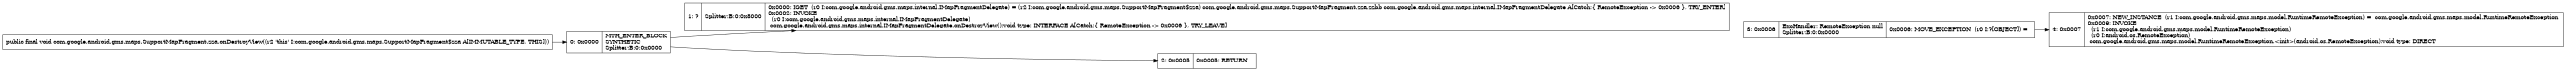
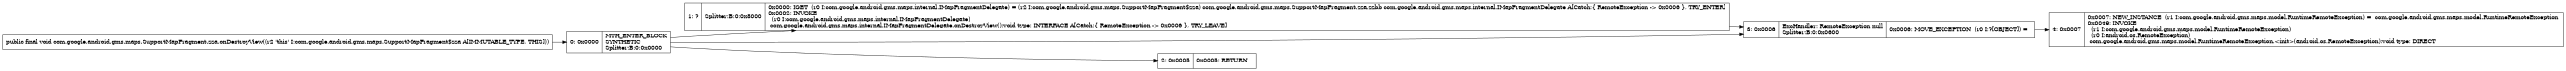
(2114, 23) -> (2114, 23)
none -> (1734, 27)
(1811, 33) -> (1811, 33)
none -> (1205, 41)
